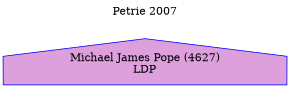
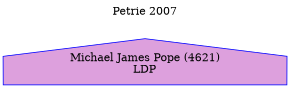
(145, 64) -> (145, 64)
